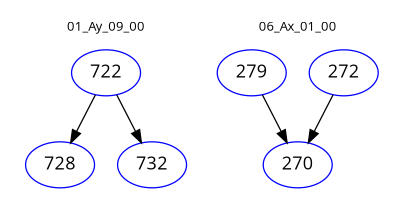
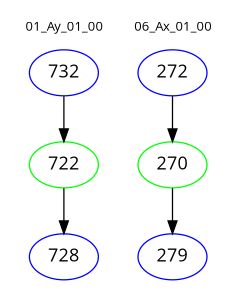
(106, 27) -> (65, 27)
(106, 73) -> (64, 165)
(126, 113) -> (64, 113)
(272, 113) -> (172, 205)
(298, 165) -> (172, 165)
